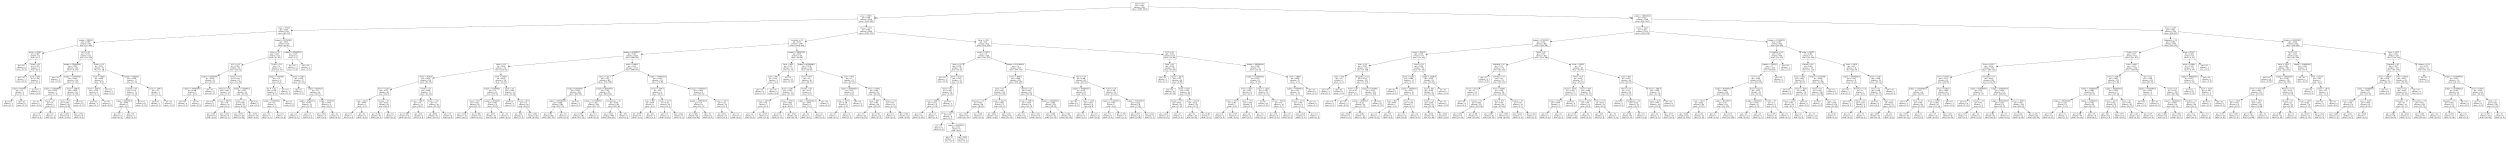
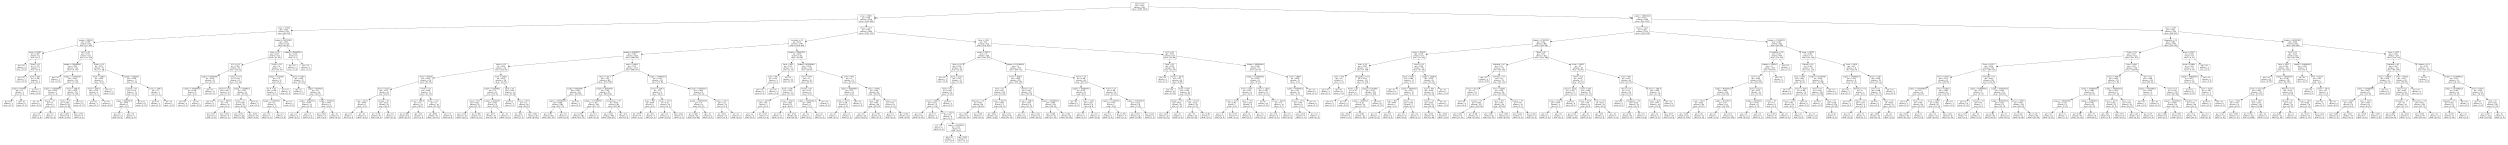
(1763, 97) -> (1770, 85)
(957, 98) -> (939, 109)
none -> (2376, 116)
